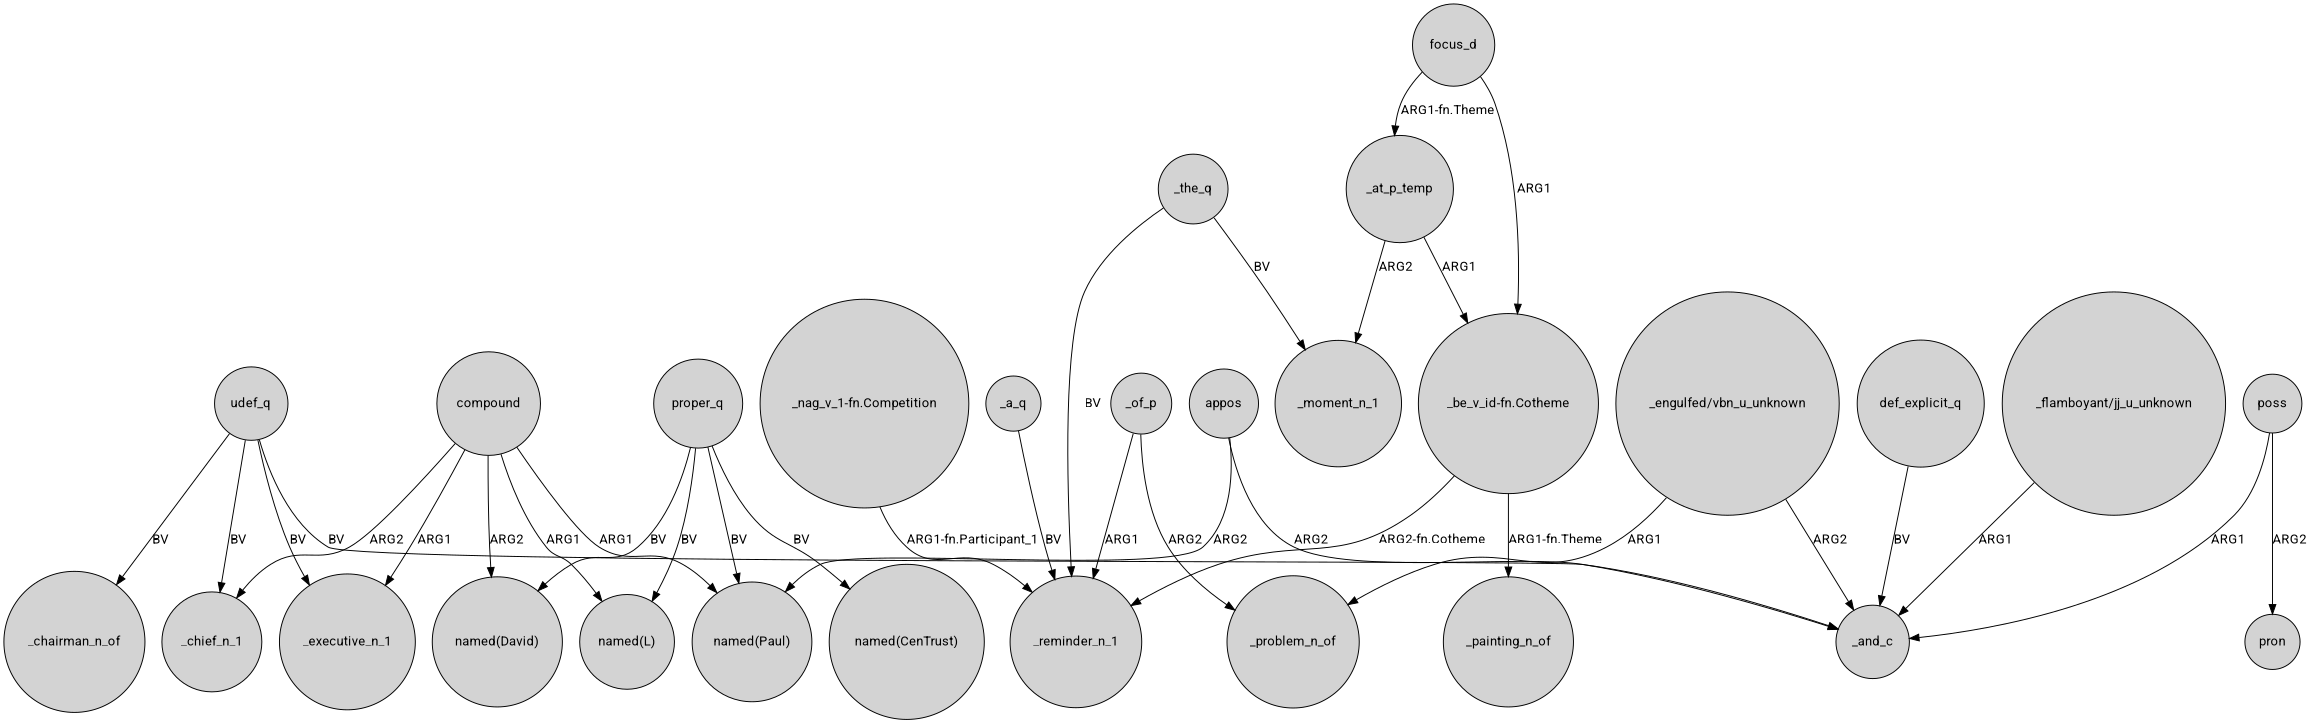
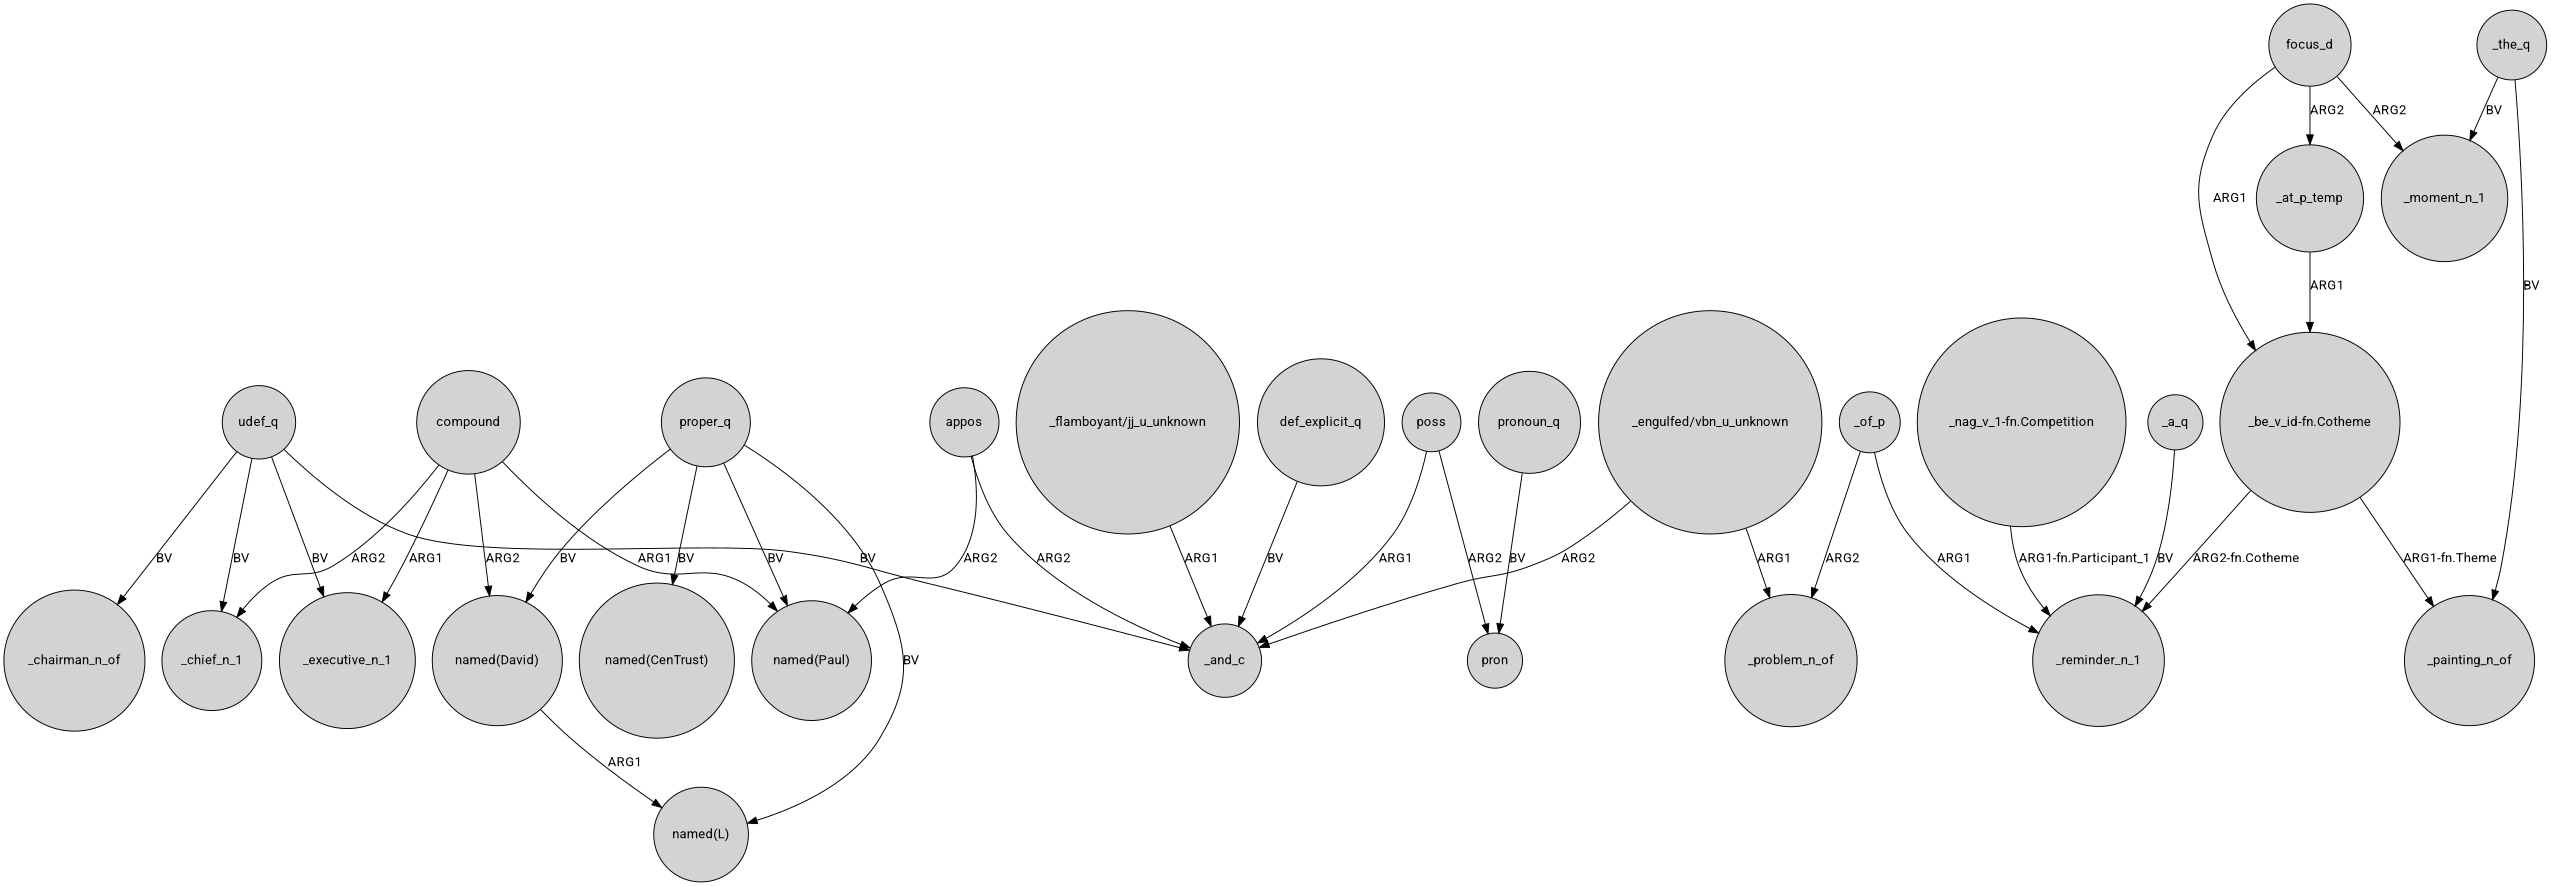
(1448, 111) -> (2327, 111)
(1372, 287) -> (2367, 110)
(1070, 370) -> (2523, 336)
none -> (1530, 422)
(536, 533) -> (595, 758)
